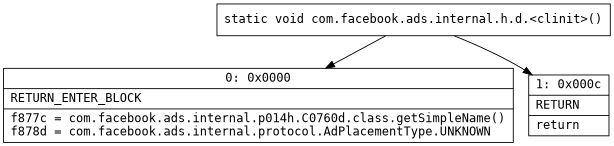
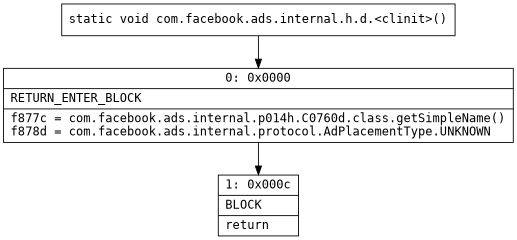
(490, 51) -> (258, 154)
(558, 105) -> (244, 205)
